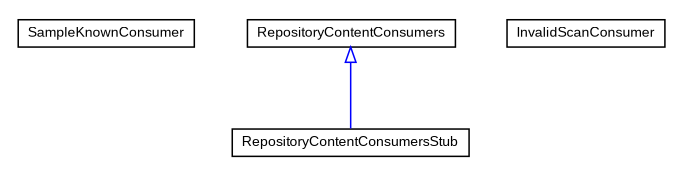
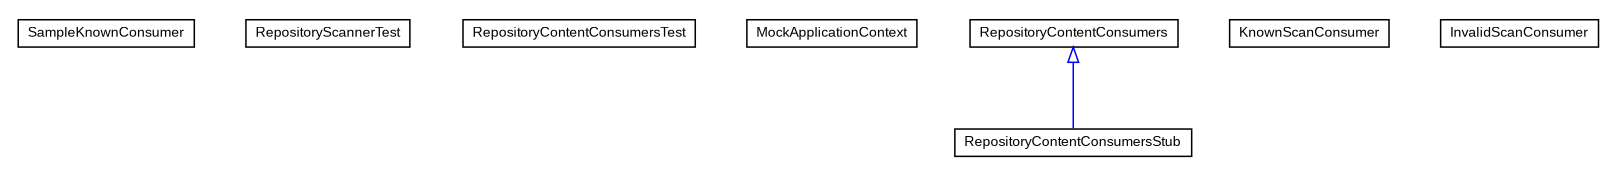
none -> (328, 33)
none -> (578, 33)
none -> (832, 33)
none -> (1309, 33)
